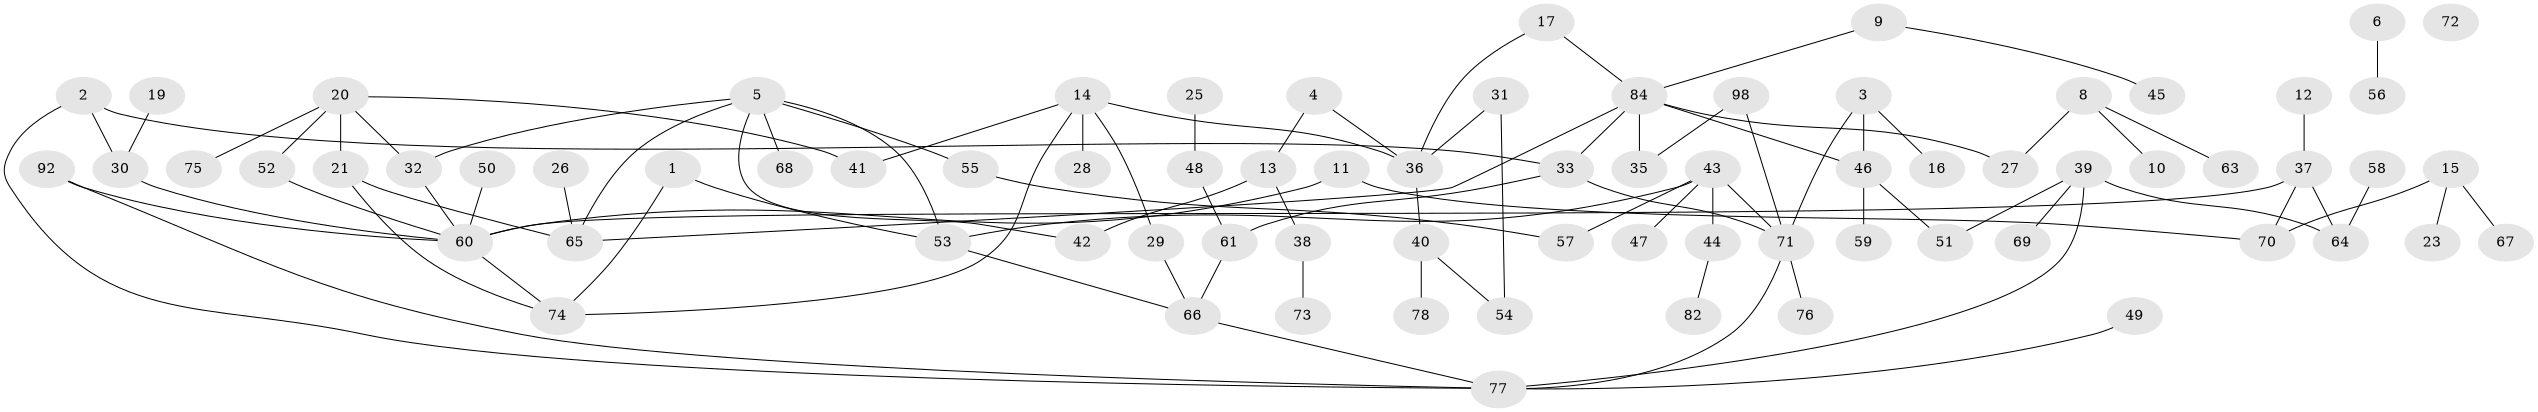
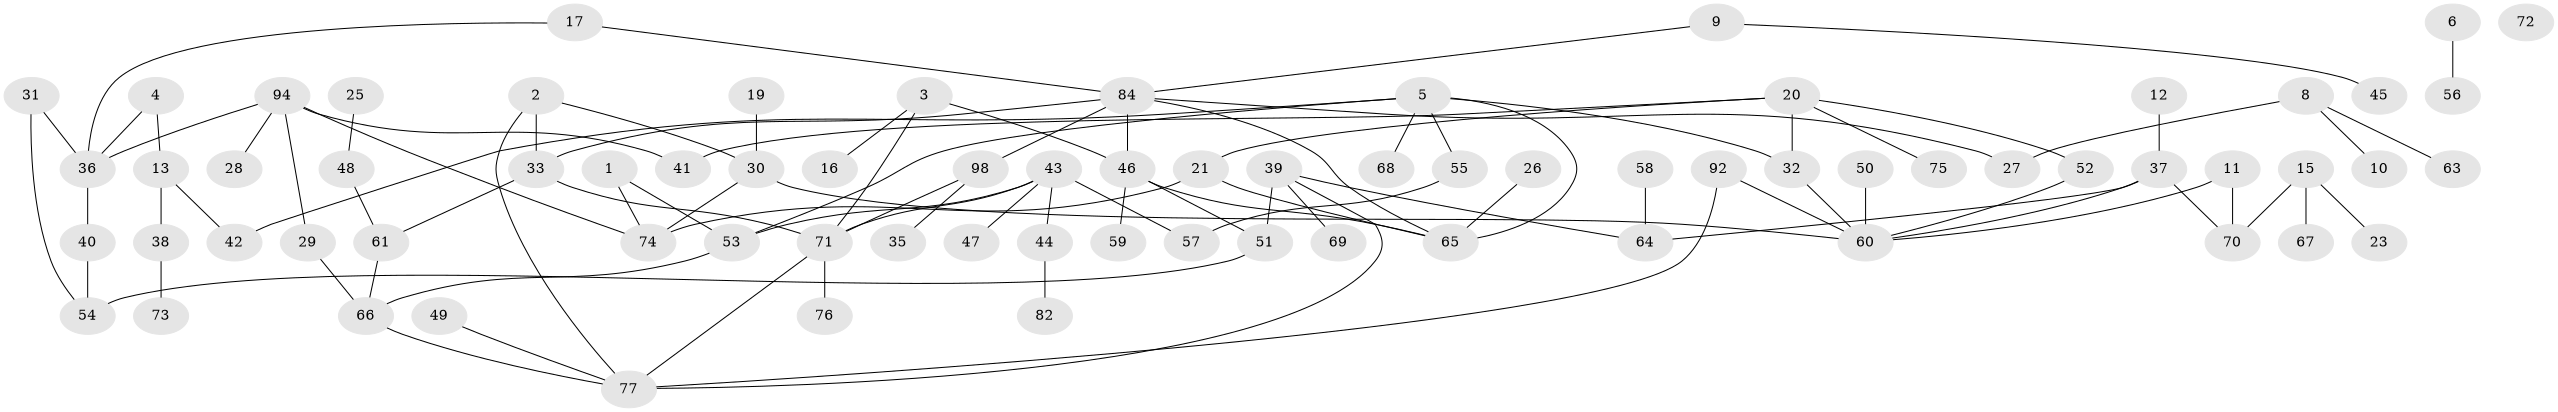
(1083, 96) -> (282, 96)
(1639, 133) -> (1039, 140)
none -> (1258, 208)
(511, 279) -> (704, 205)
none -> (676, 279)
(1421, 316) -> none
